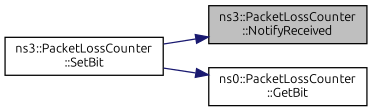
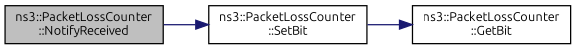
(180, 41) -> (180, 25)
(288, 87) -> (492, 25)
